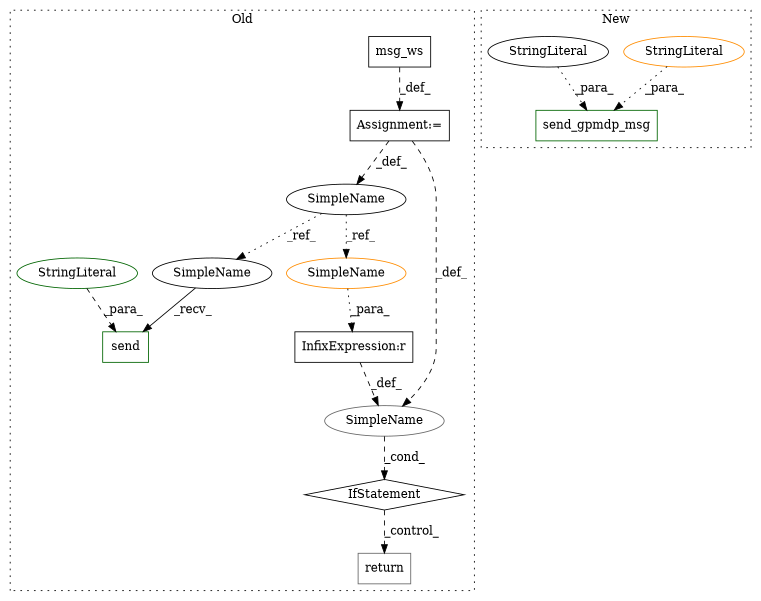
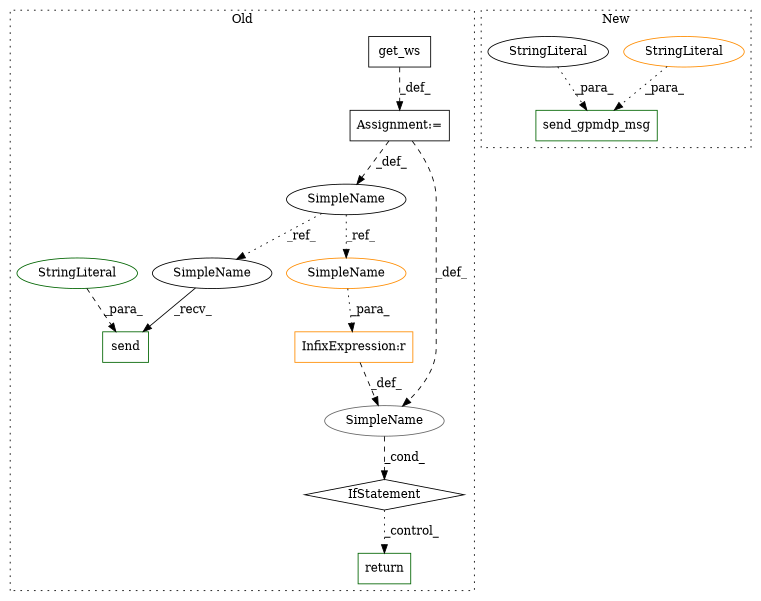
(400, 52) -> (400, 52)
(354, 347) -> (354, 347)
(384, 527) -> (384, 527)
(384, 569) -> (384, 569)
